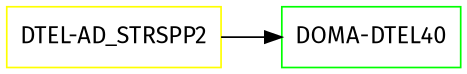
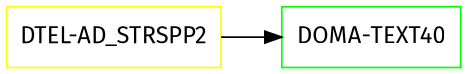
(371, 37) -> (371, 37)
